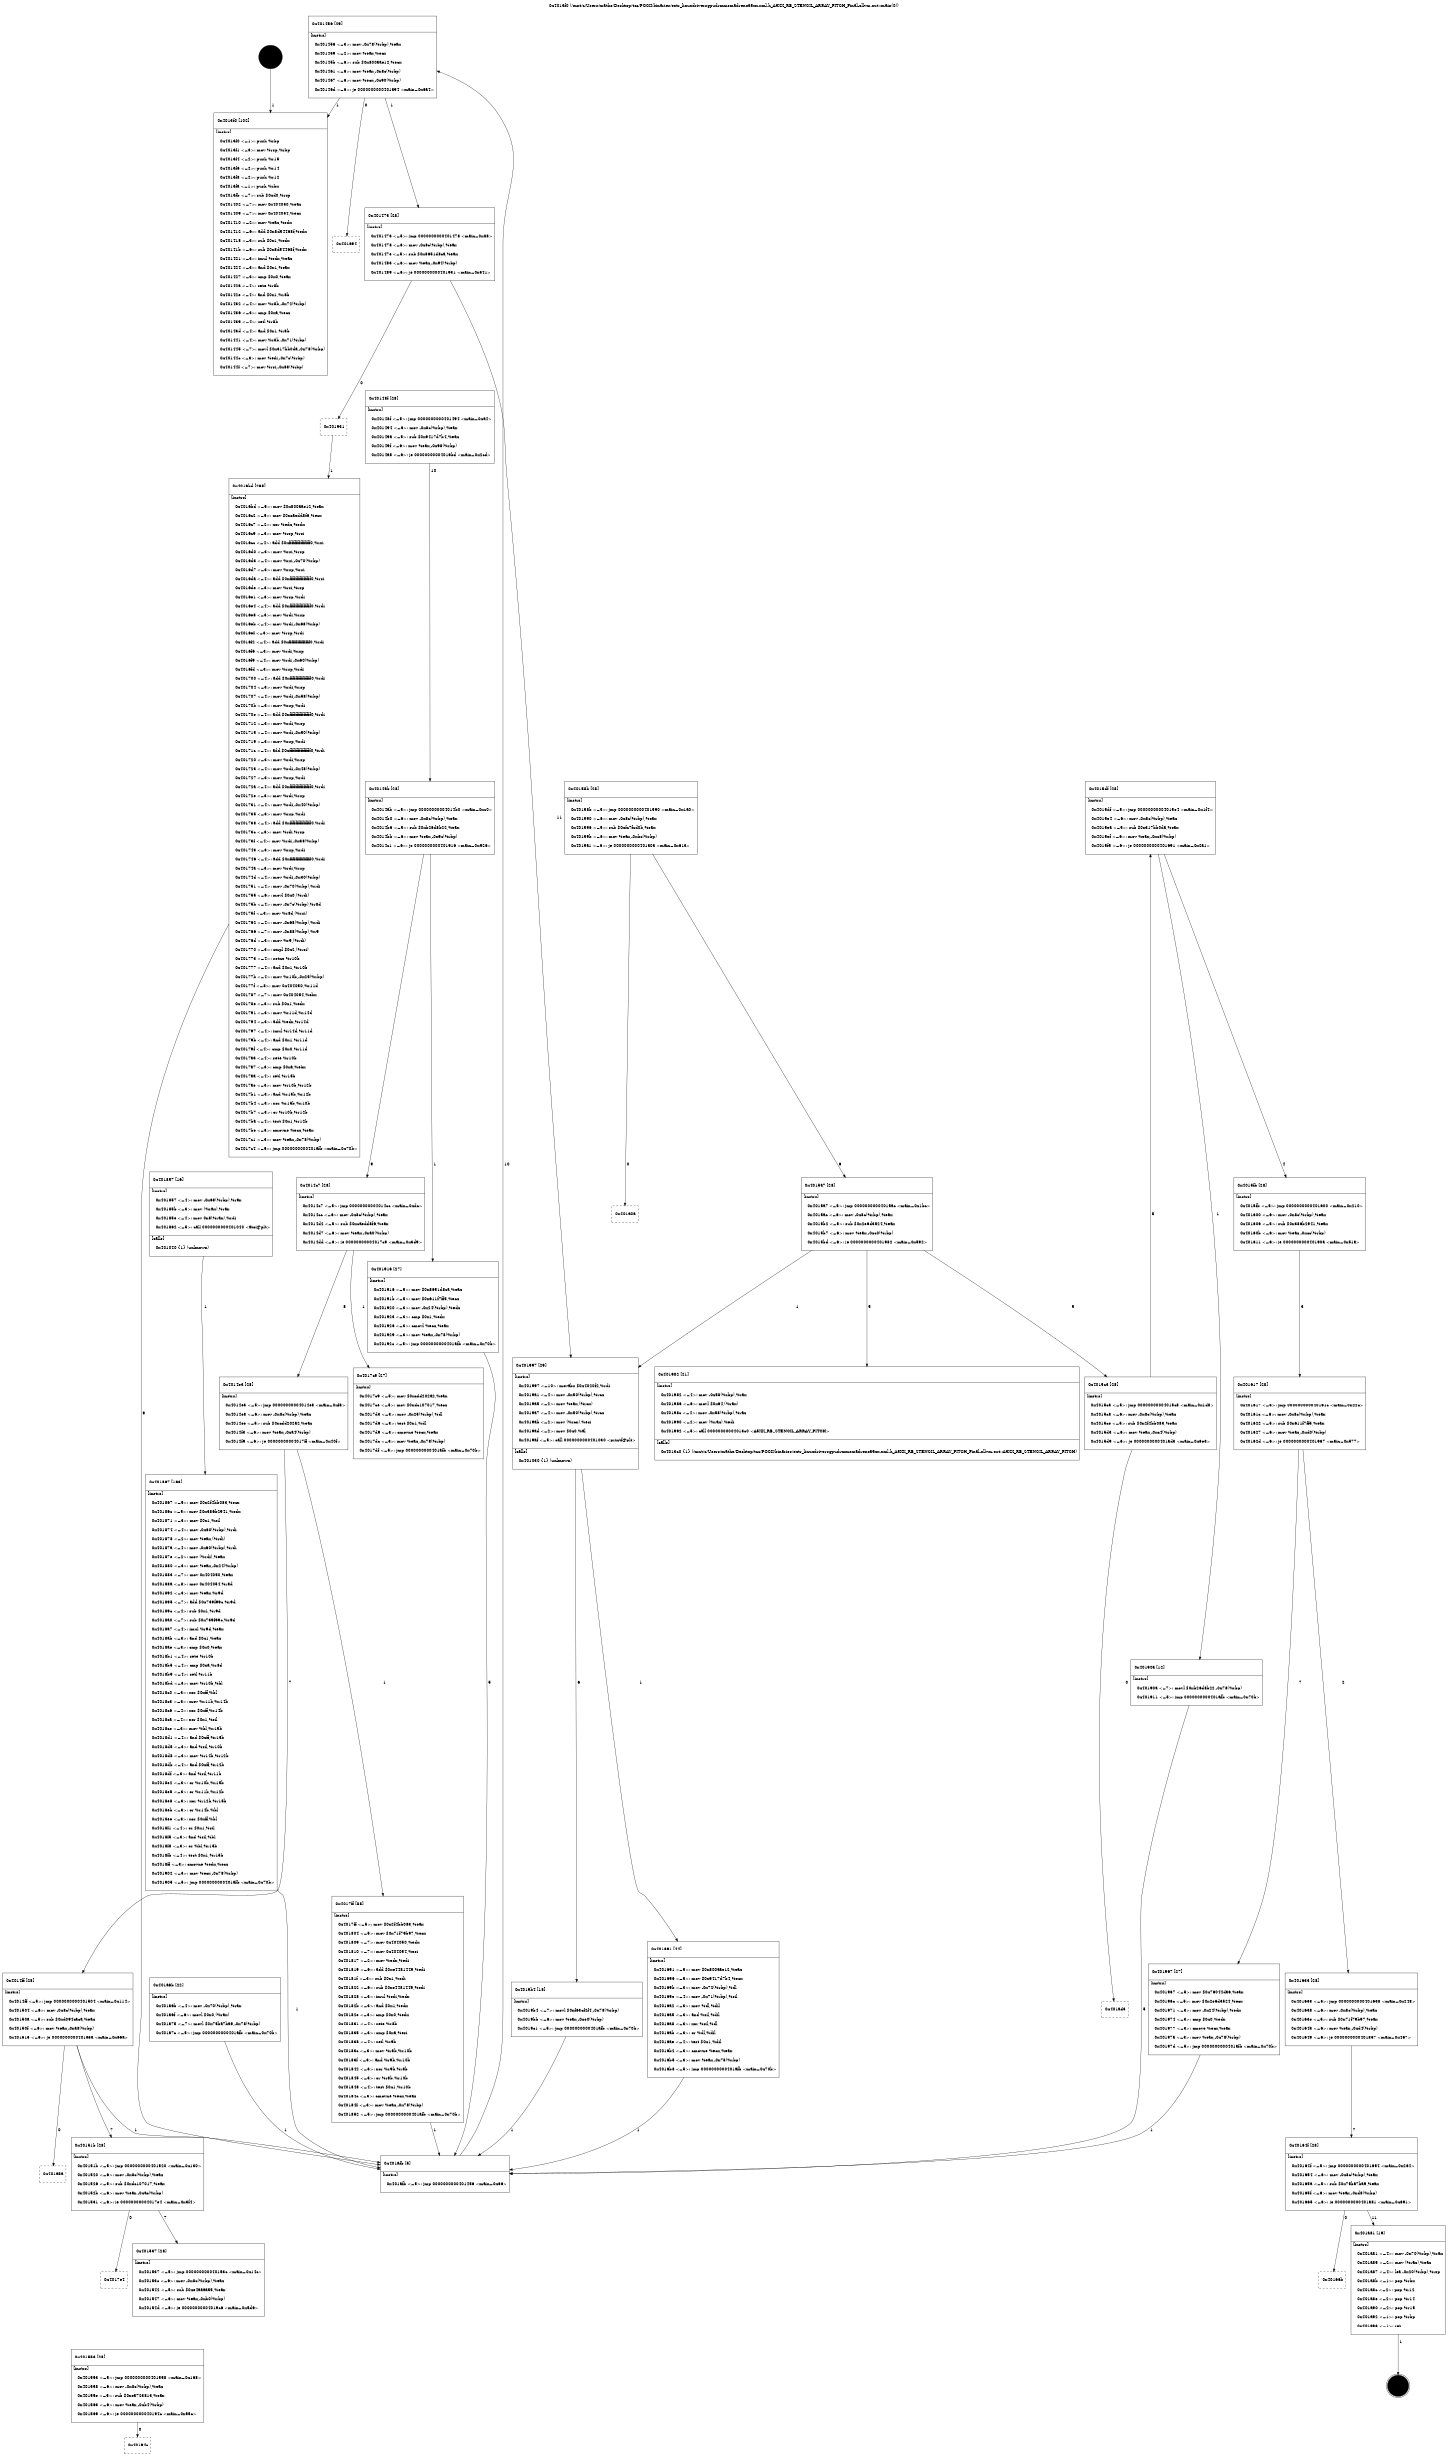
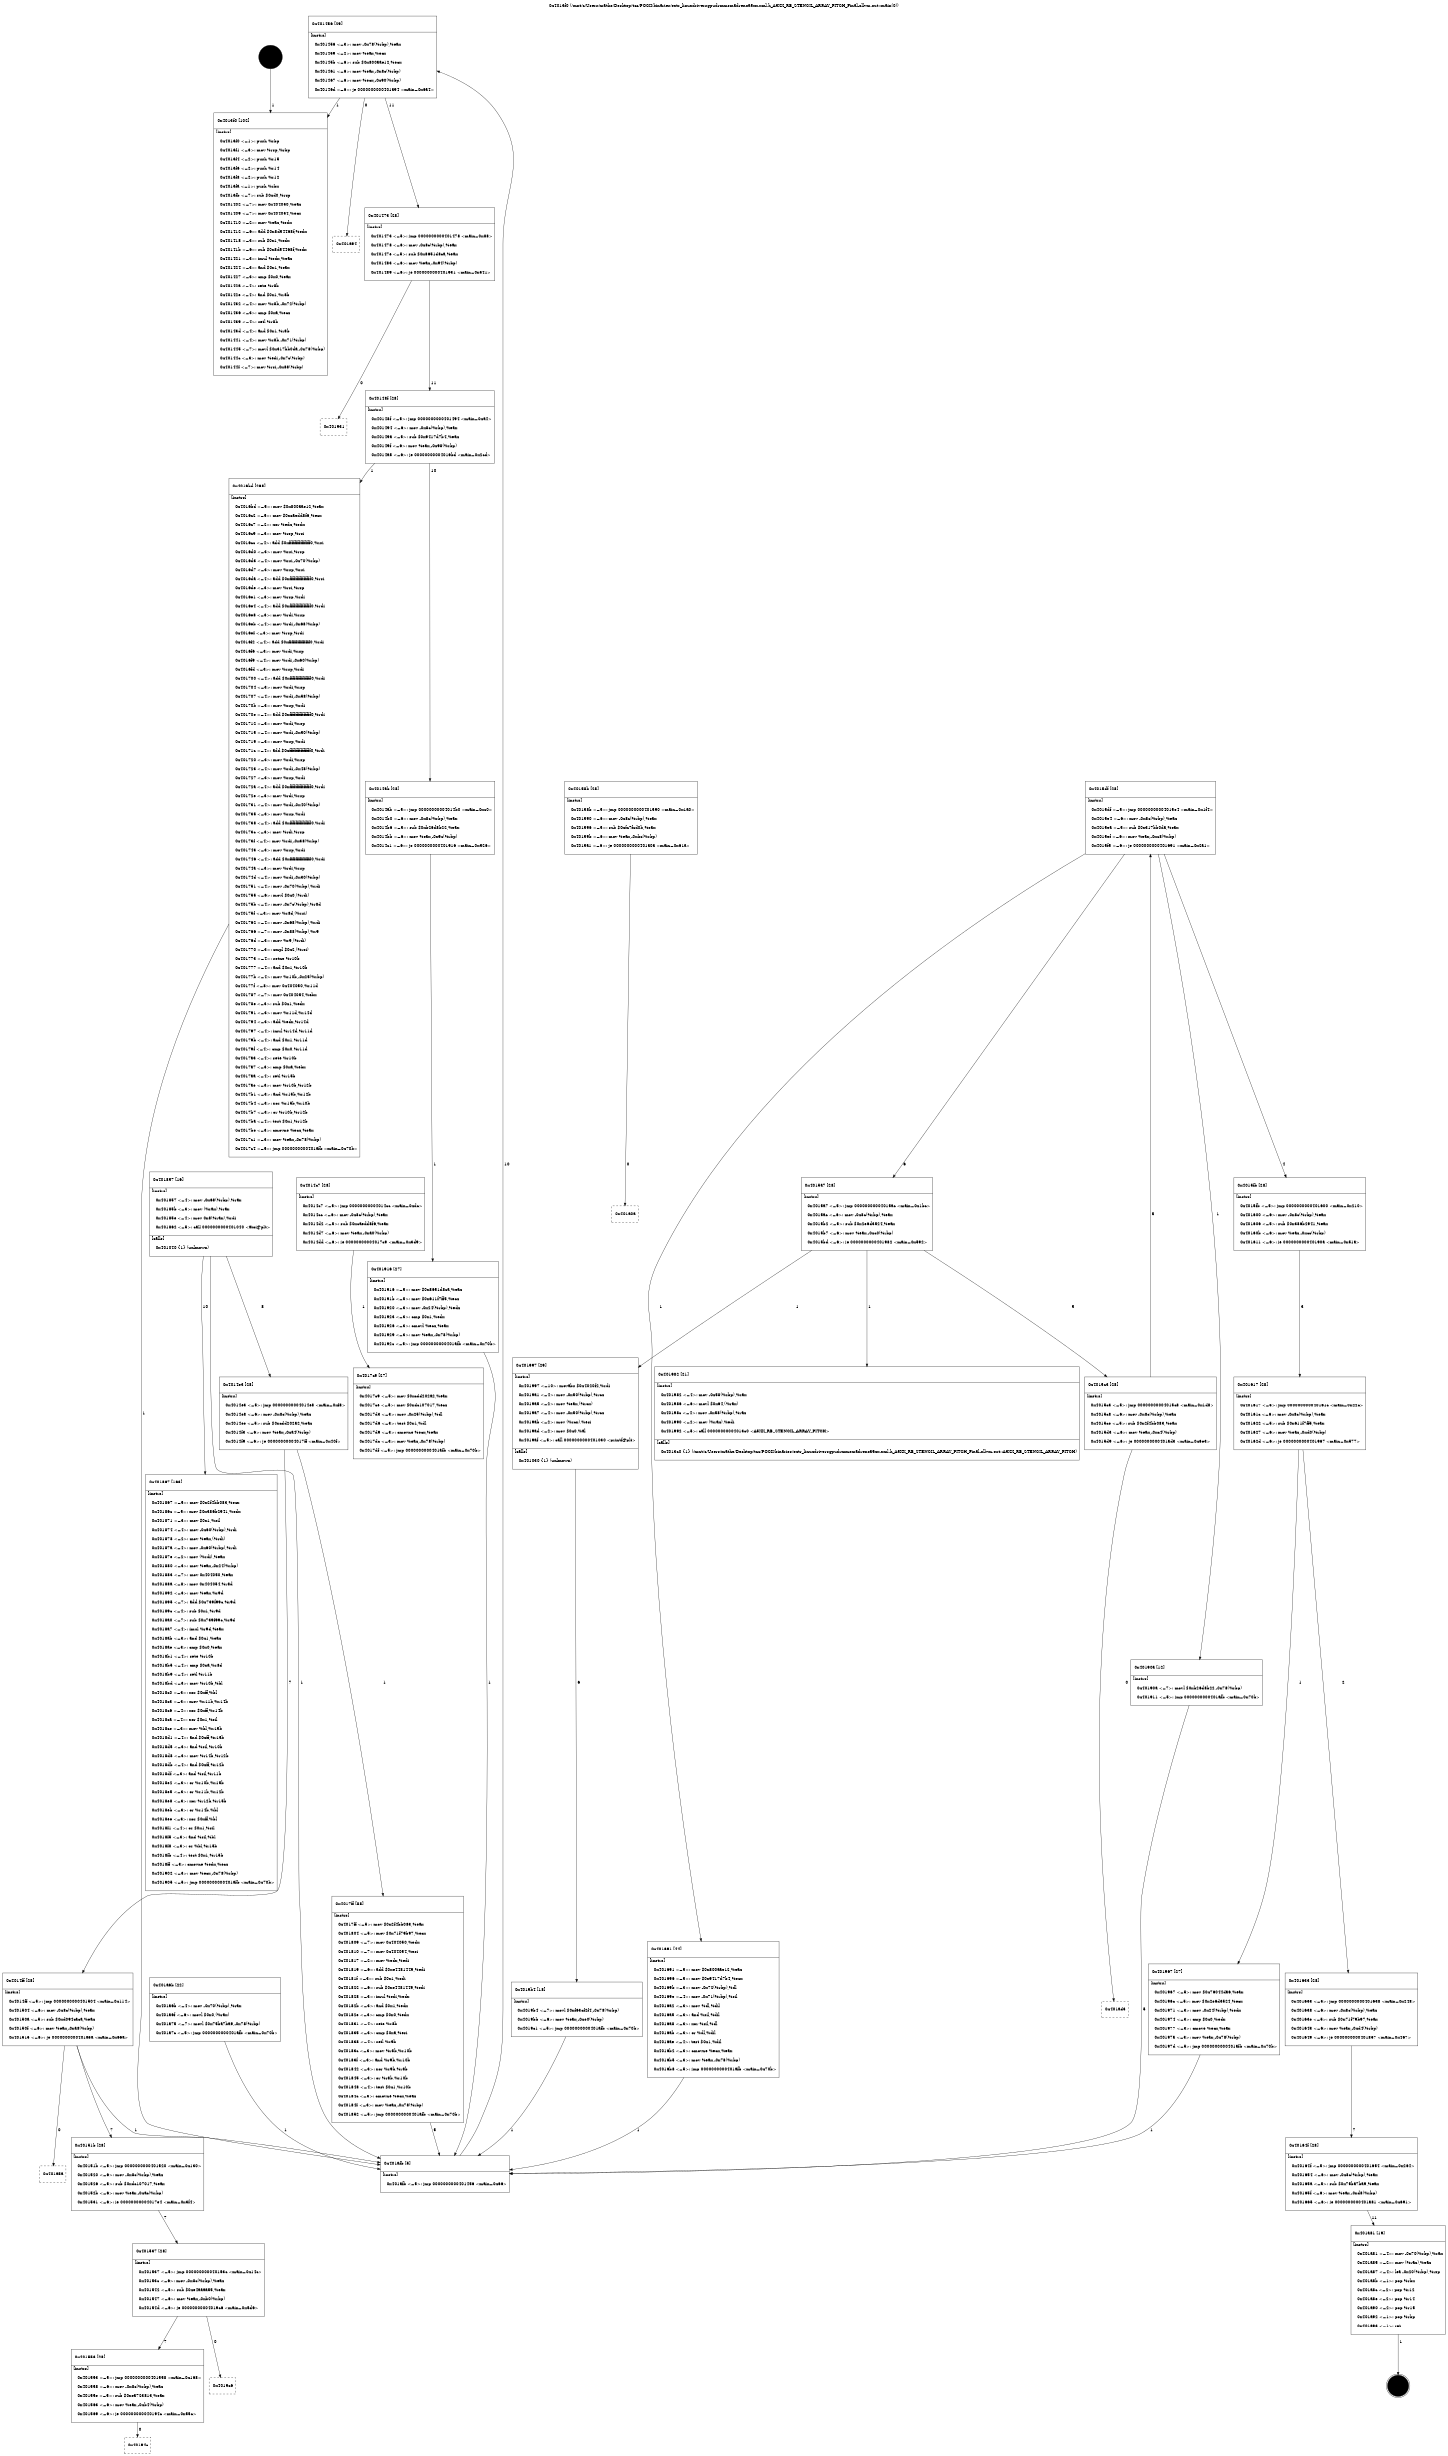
(391, 105) -> (391, 105)
(331, 455) -> (368, 471)
(533, 813) -> (430, 334)
(396, 1014) -> none
(748, 1015) -> (1010, 1015)
(205, 1307) -> (205, 1307)
(869, 1307) -> (869, 1307)
(323, 1312) -> (248, 1315)
(143, 1413) -> (143, 1413)
(489, 1683) -> (489, 1683)
(1300, 1683) -> (1300, 1683)
(610, 1711) -> (648, 1302)
(288, 2053) -> (299, 1685)
(434, 2130) -> (434, 2130)
(114, 2280) -> none
(1332, 2280) -> none
none -> (169, 2332)
none -> (222, 2386)
